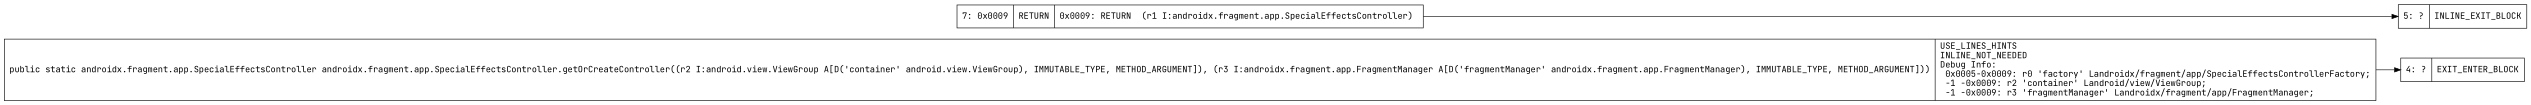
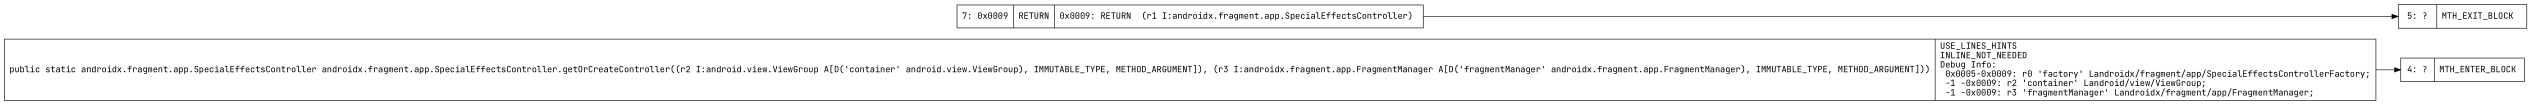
(2478, 16) -> (2478, 16)
(2478, 70) -> (2478, 70)
